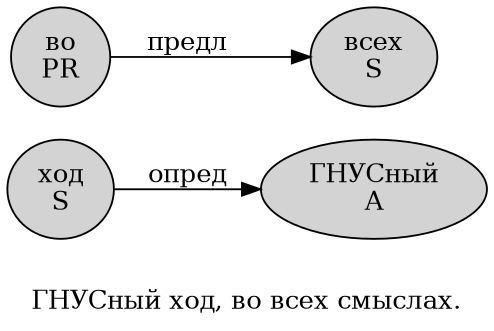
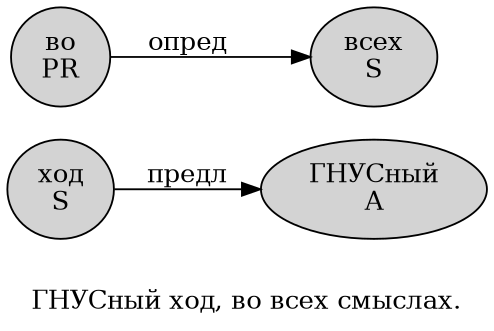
(187, 43) -> (187, 43)
(187, 175) -> (187, 175)
